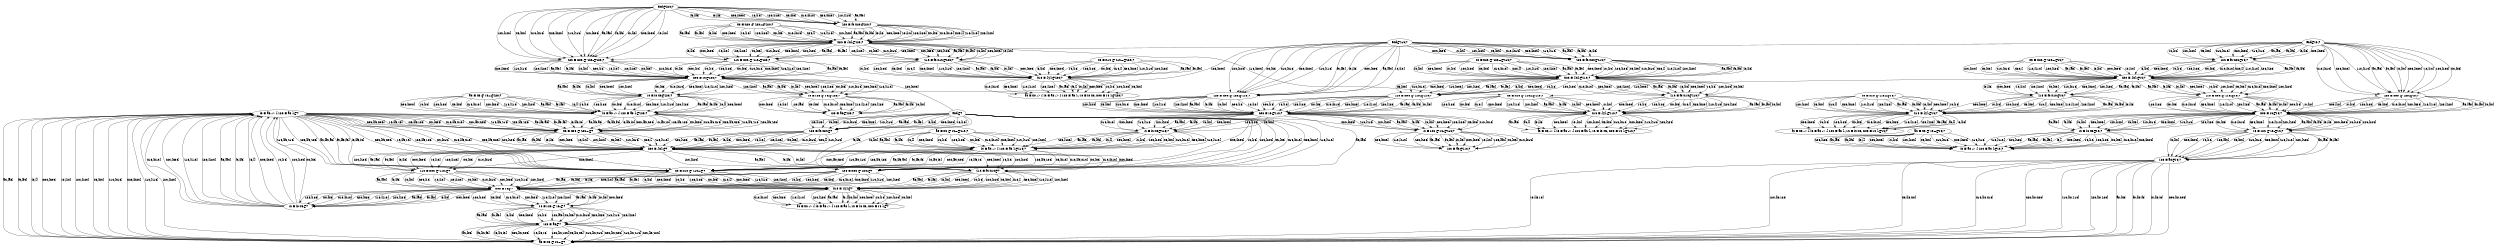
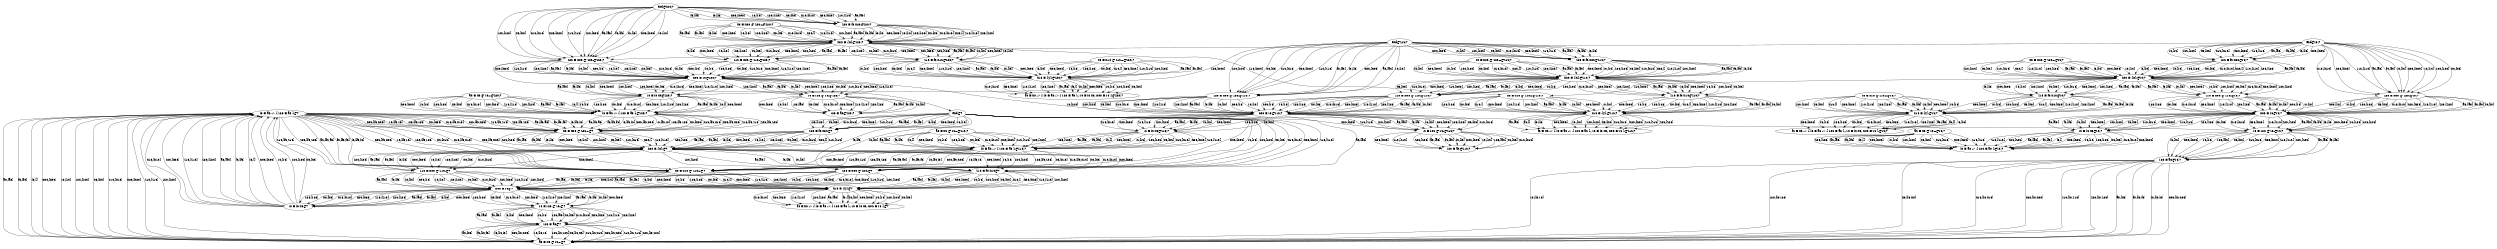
(786, 69) -> (685, 91)
none -> (1483, 119)
